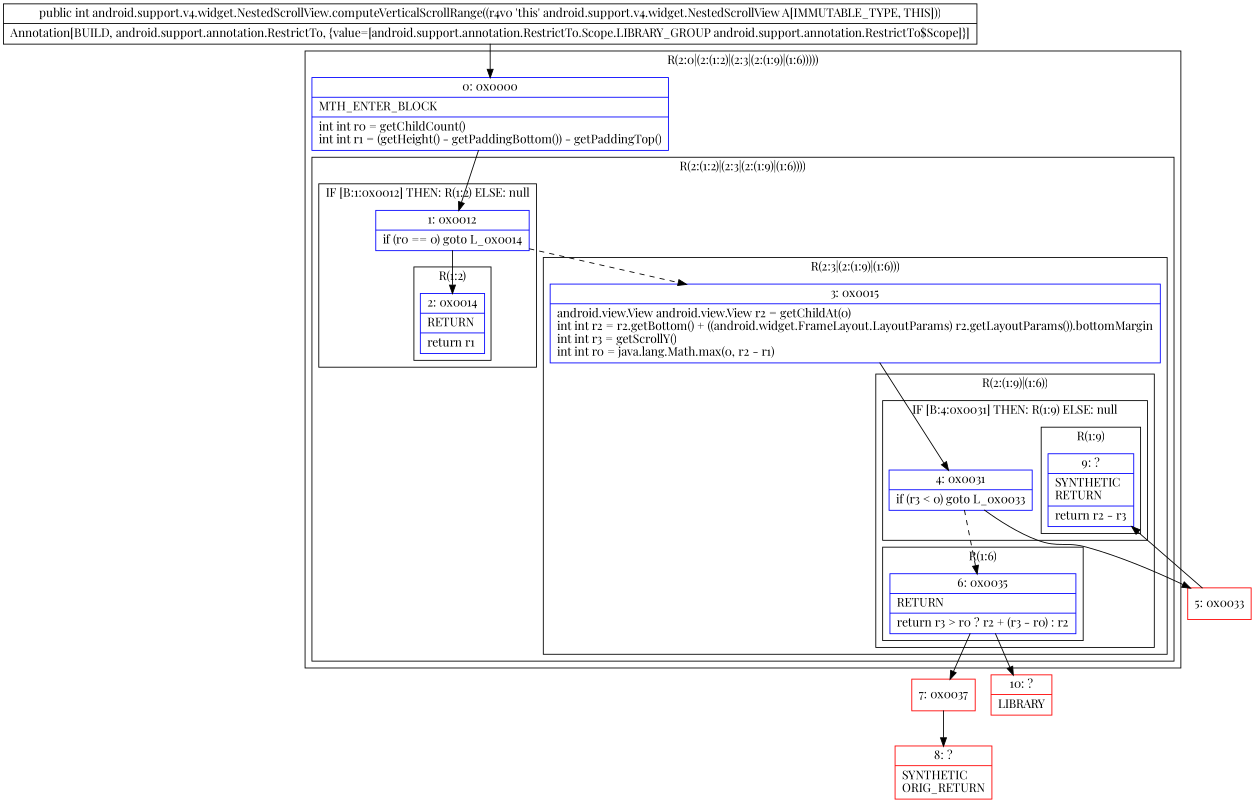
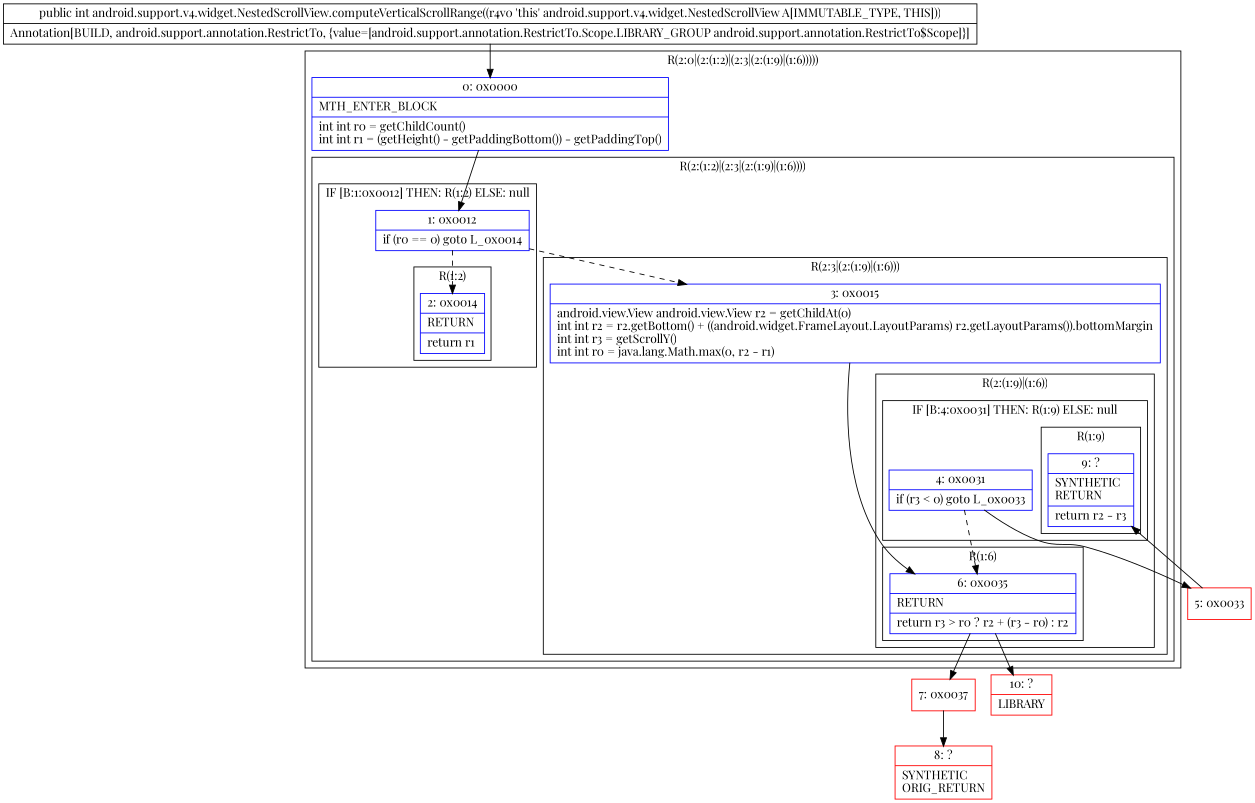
(452, 273) -> (452, 273)
(912, 413) -> (854, 474)
